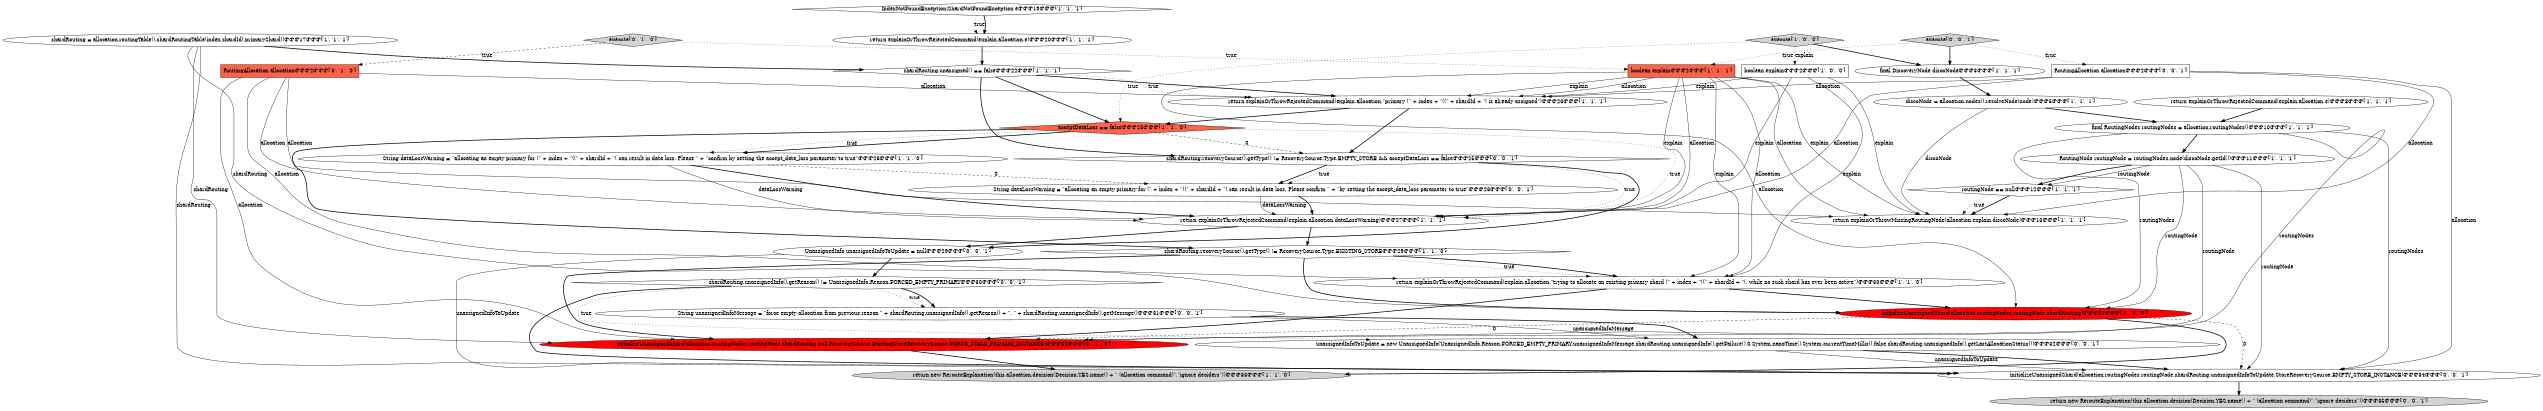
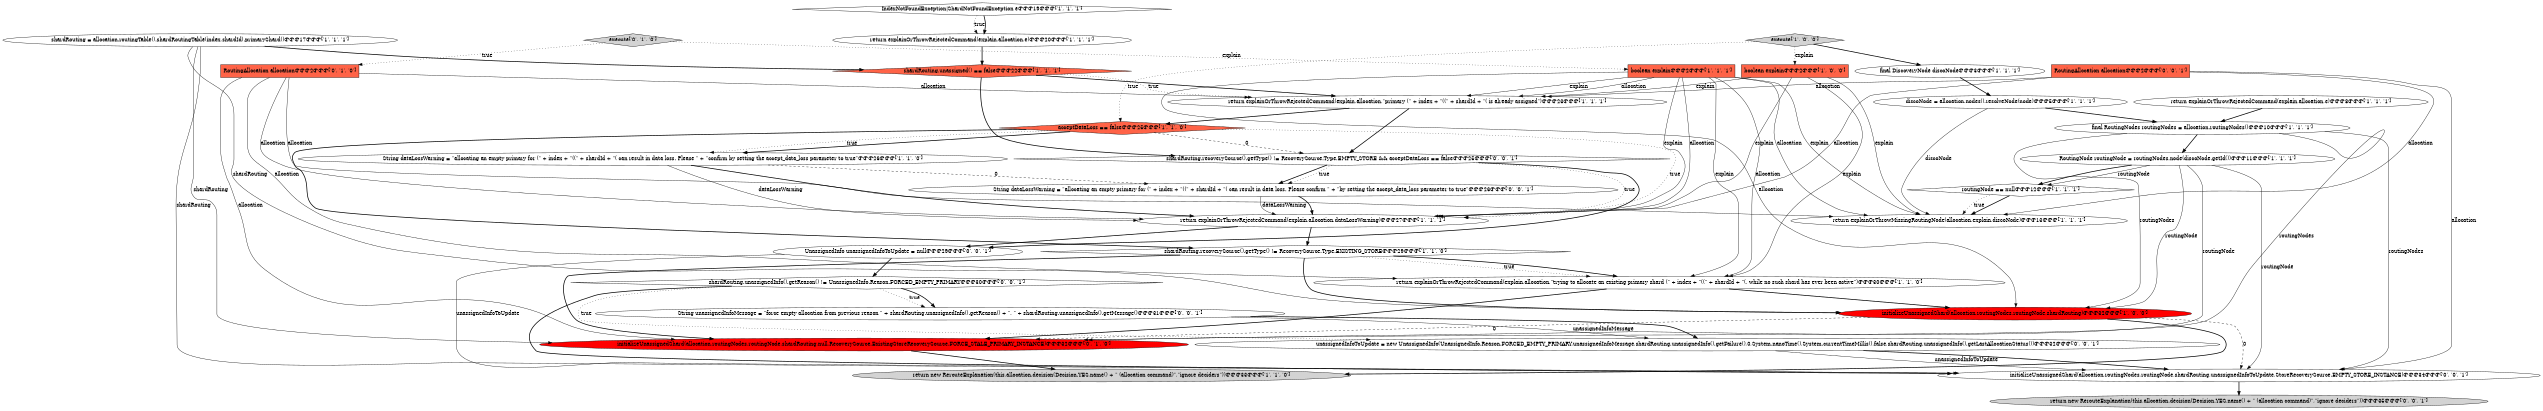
(1950, 40) -> none
(484, 54) -> (484, 54)
(1232, 56) -> (1232, 56)
(982, 71) -> (982, 71)
(1795, 71) -> (1795, 71)
(2121, 71) -> (2121, 71)
(1051, 99) -> none
